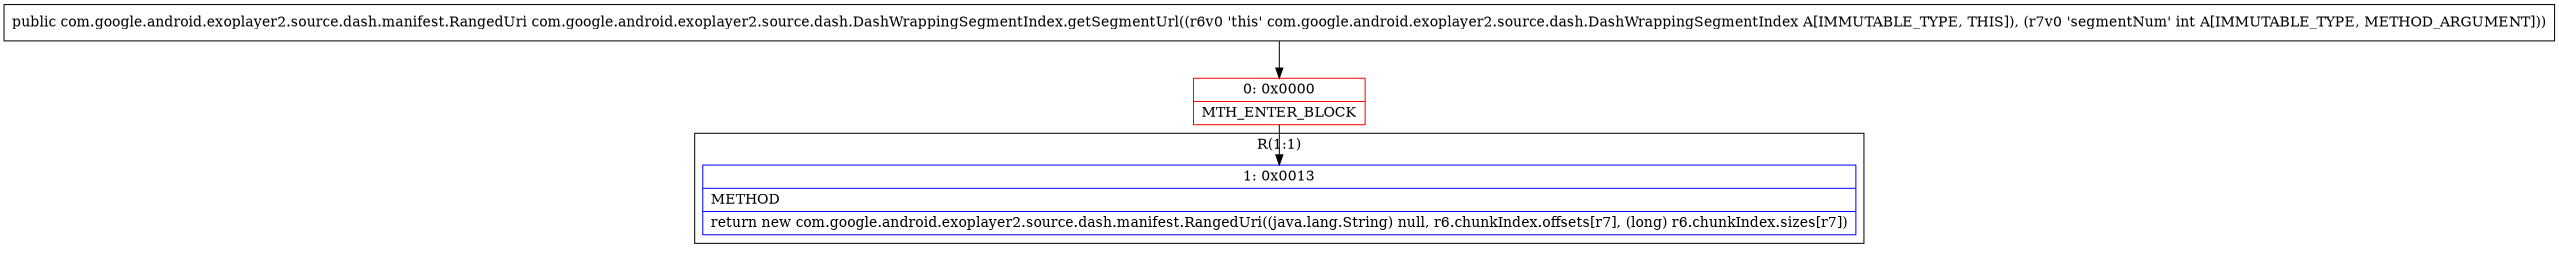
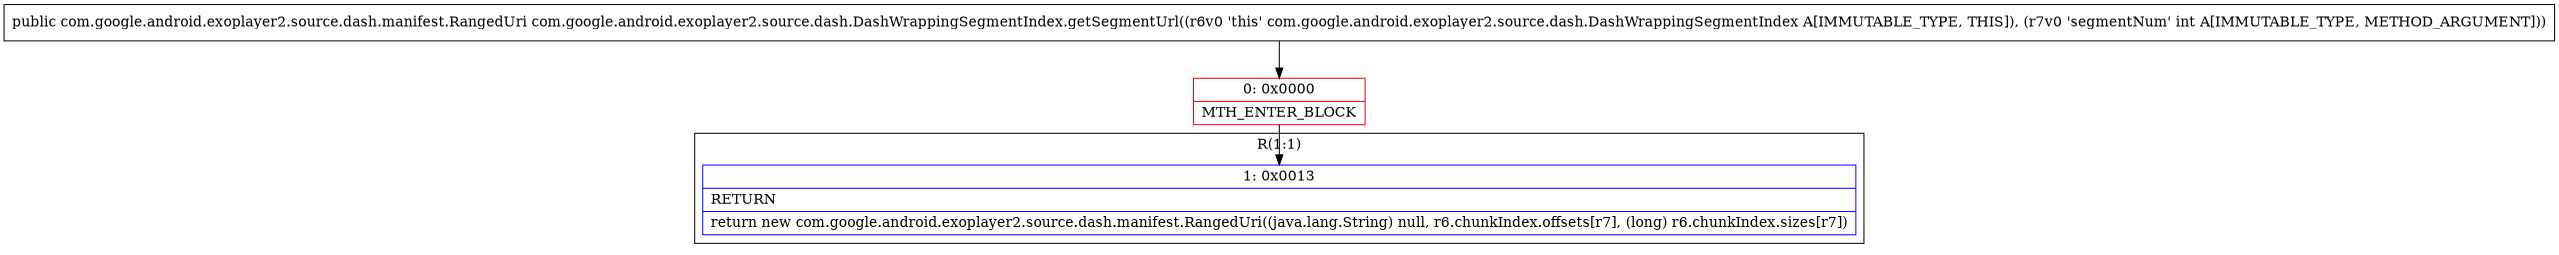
(746, 199) -> (744, 199)
